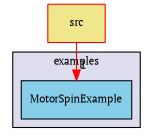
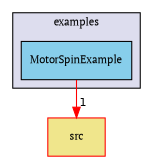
(76, 58) -> (76, 95)
